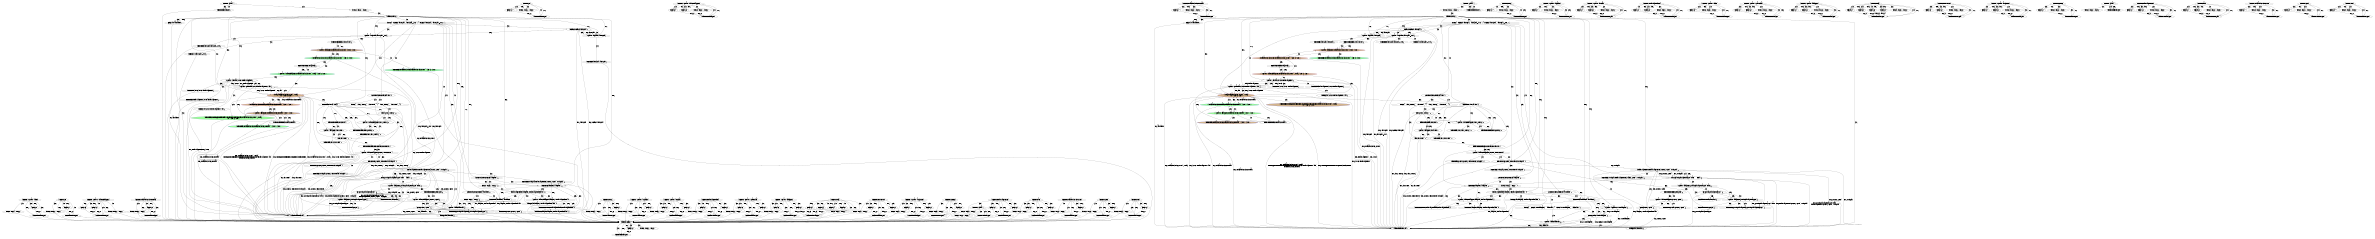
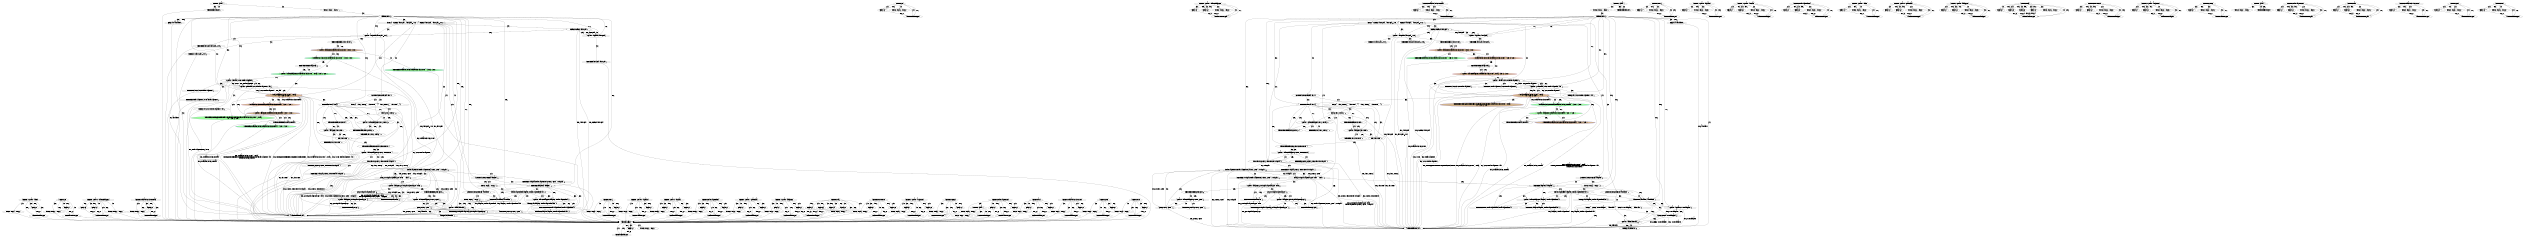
(1598, 210) -> none
